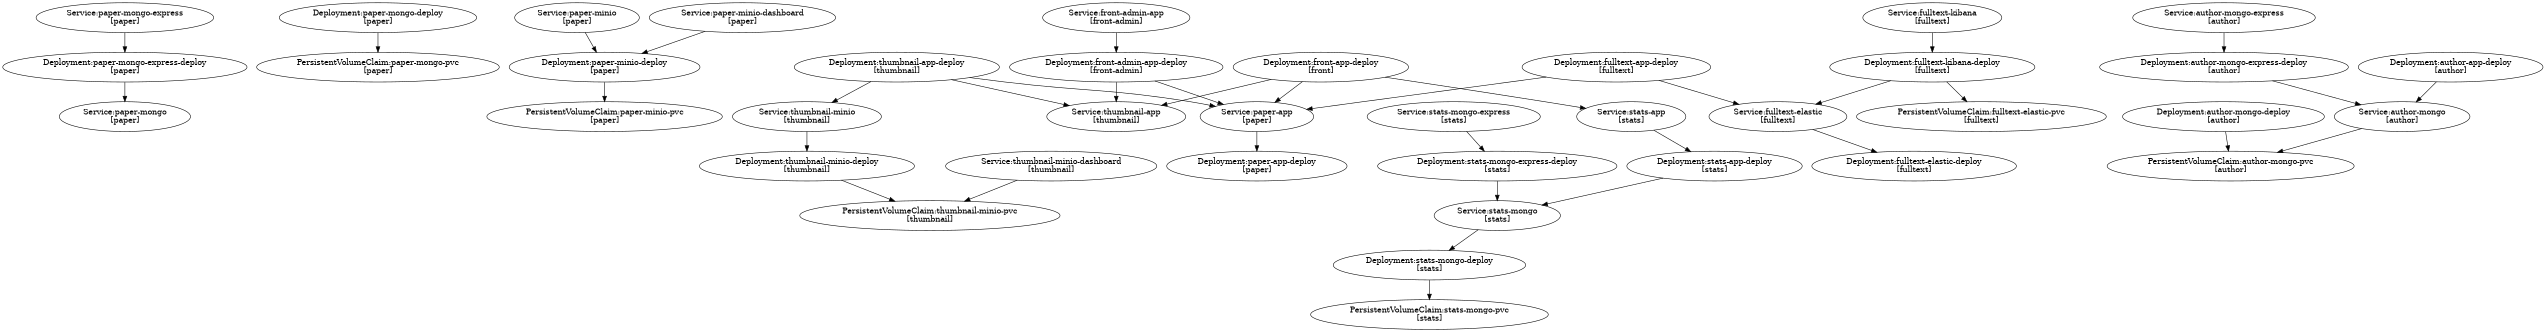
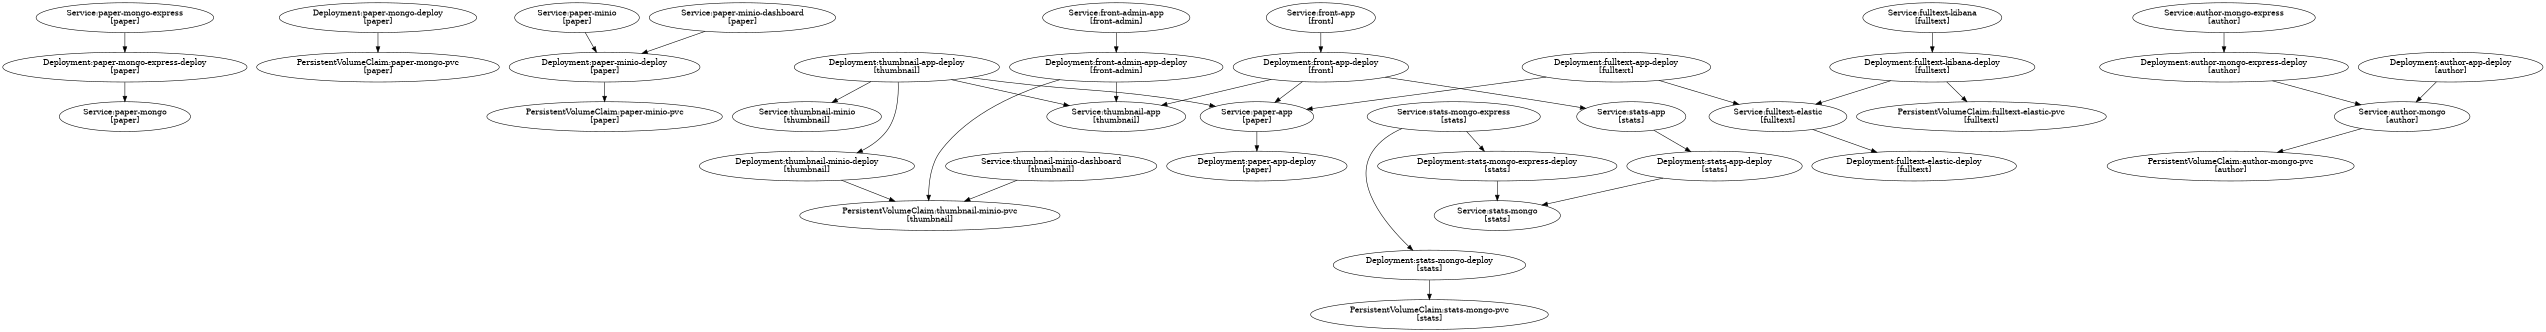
none -> (1321, 18)
(1186, 92) -> (975, 119)
(2223, 117) -> none
(807, 139) -> (892, 123)
(1466, 238) -> (1368, 186)
